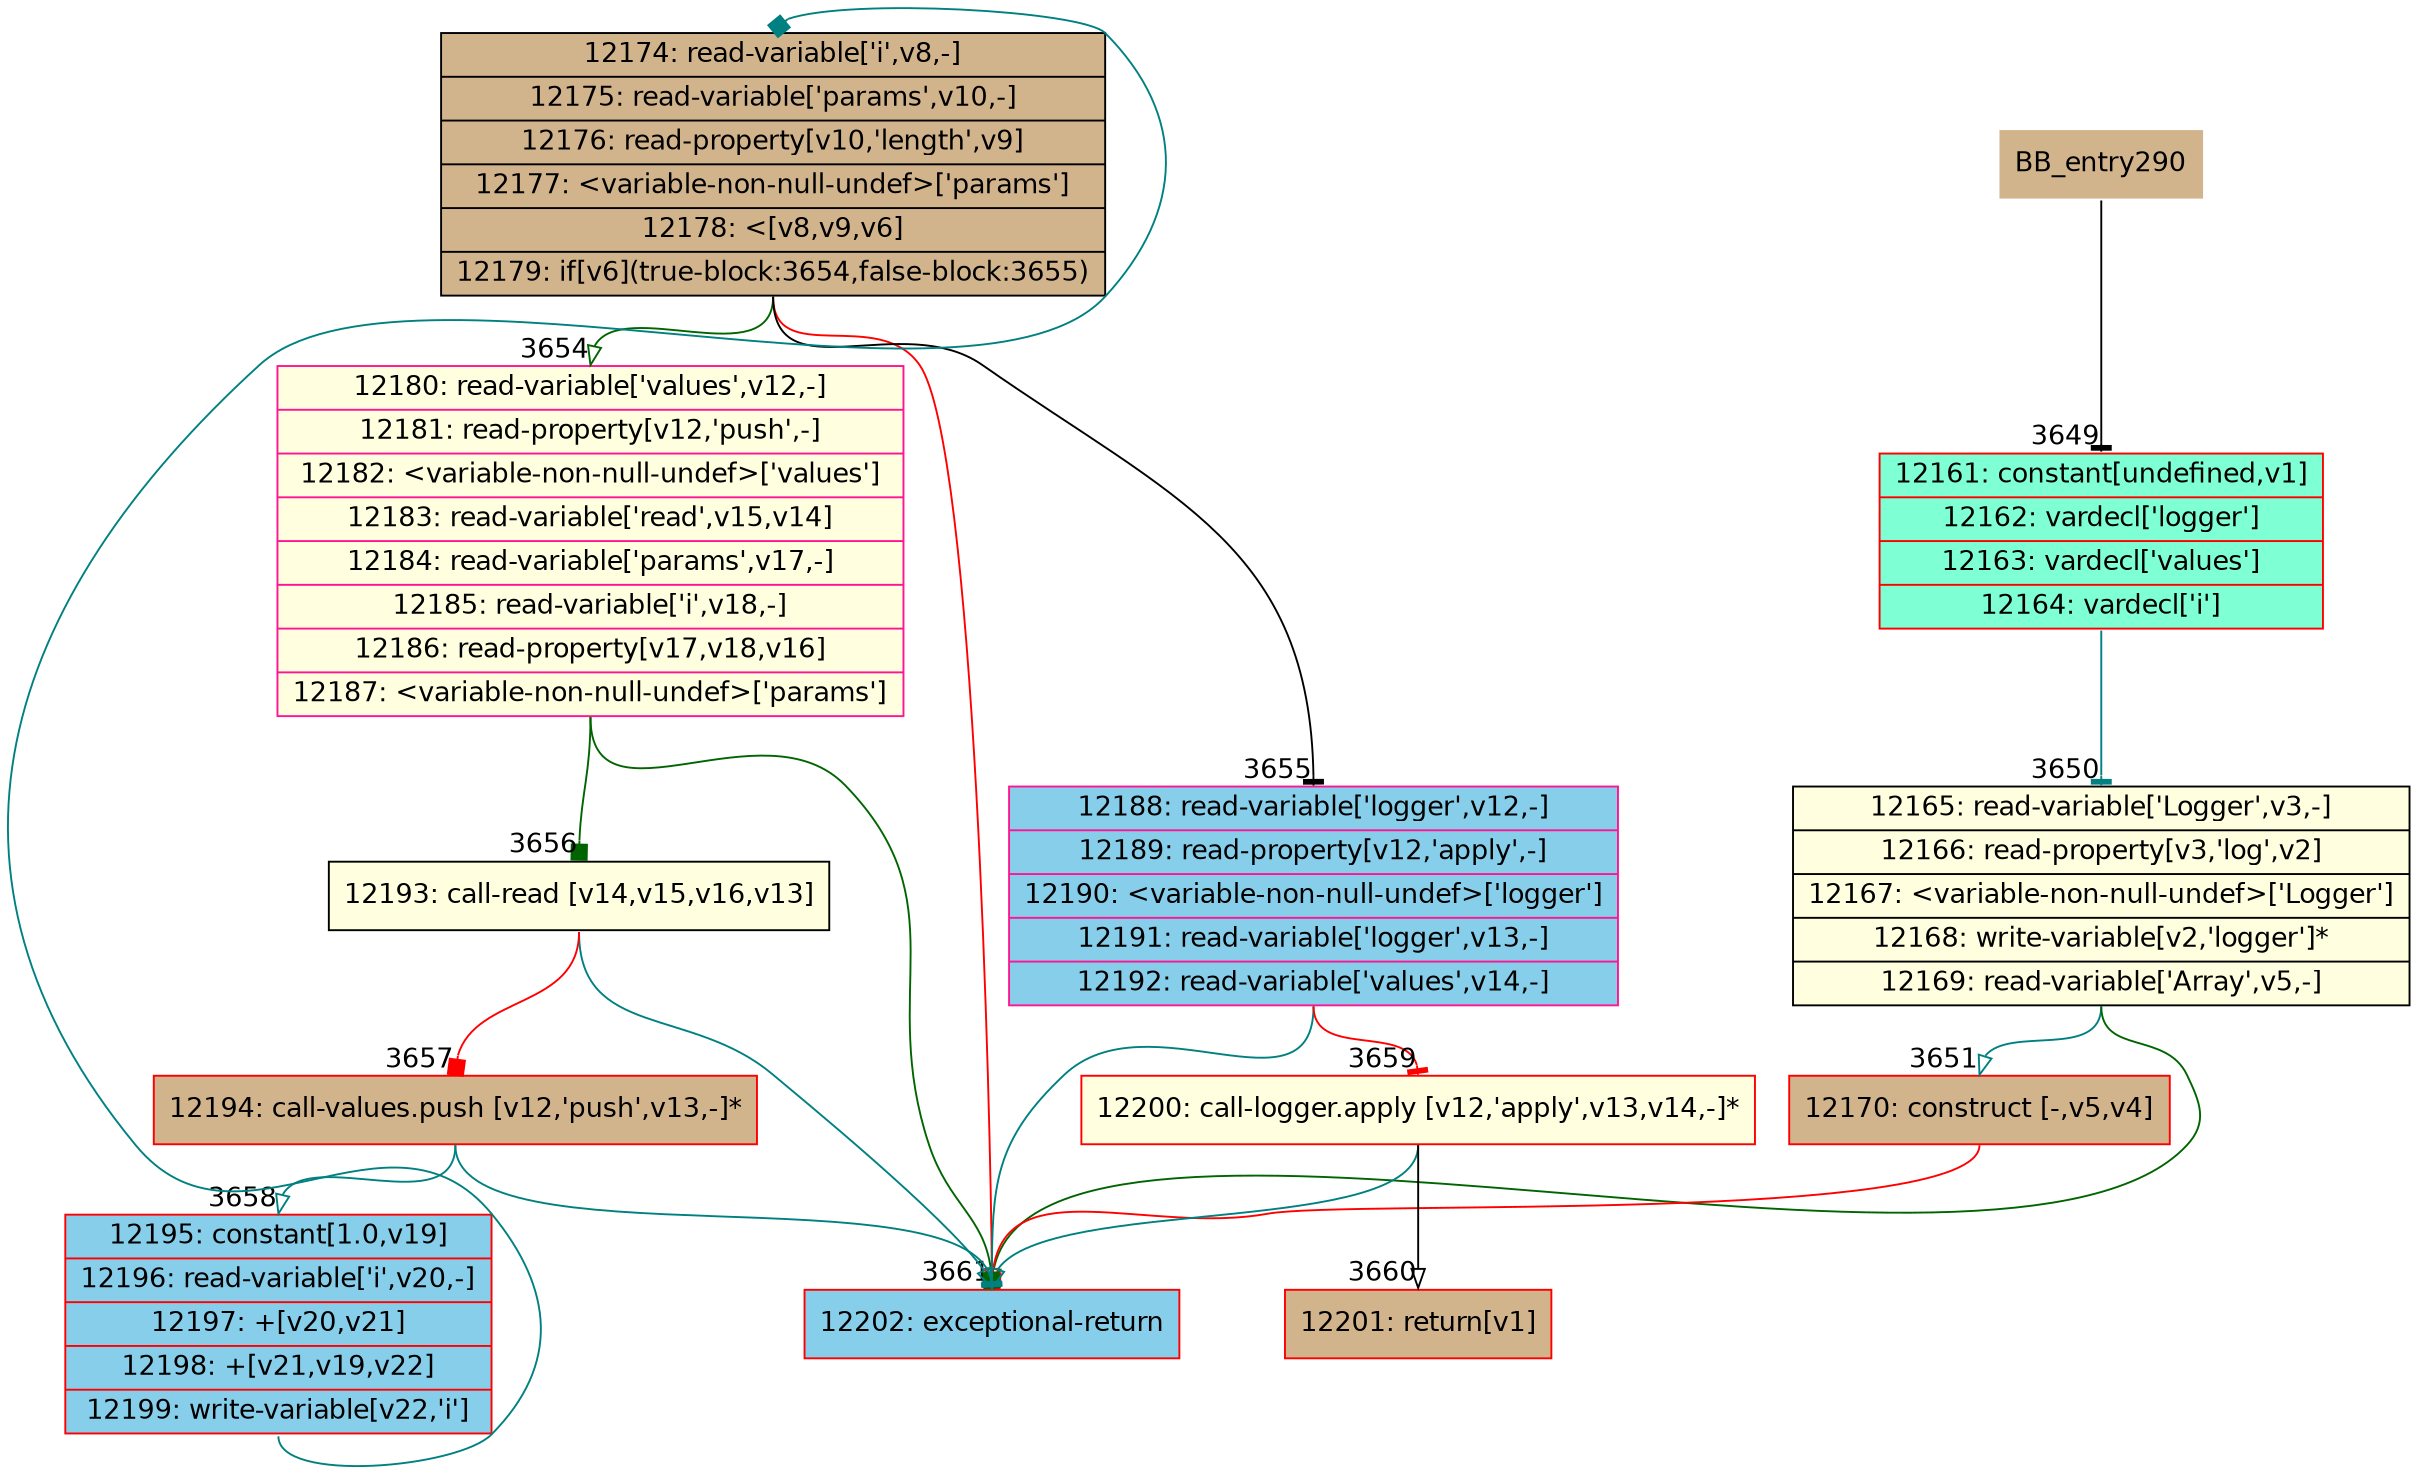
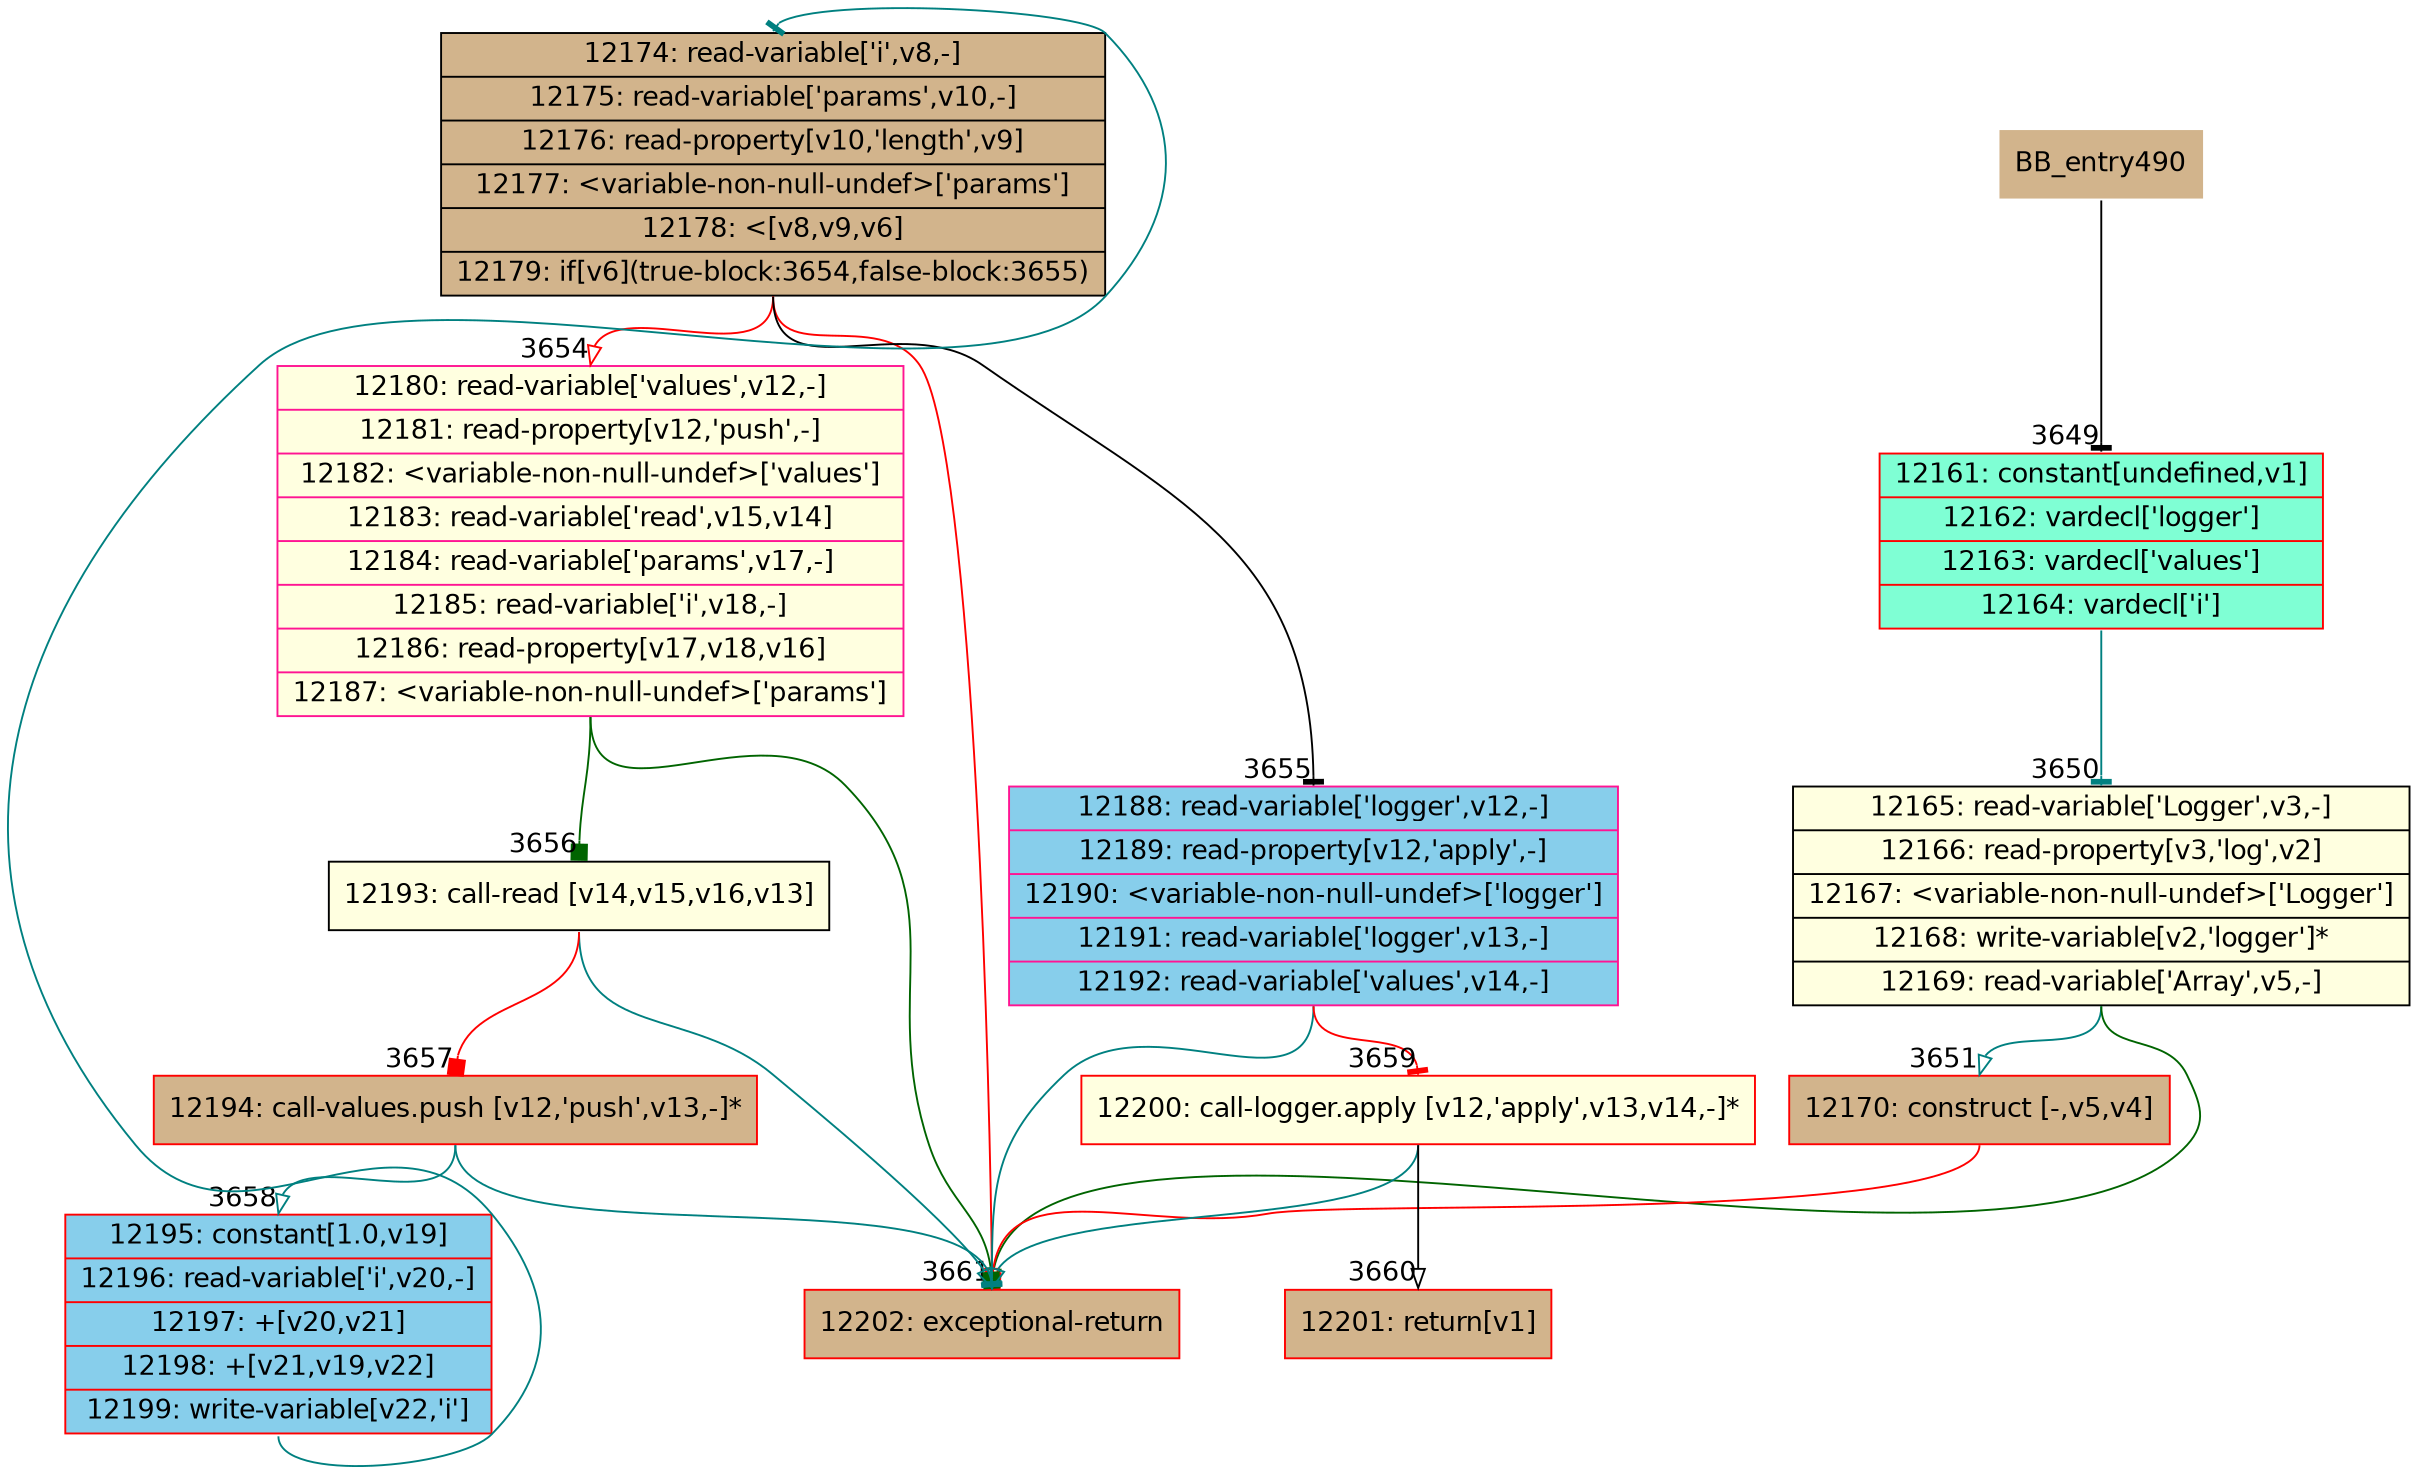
(2101, 164) -> (2101, 164)
(691, 332) -> (691, 332)
(166, 461) -> (169, 458)
(992, 1324) -> (992, 1324)
